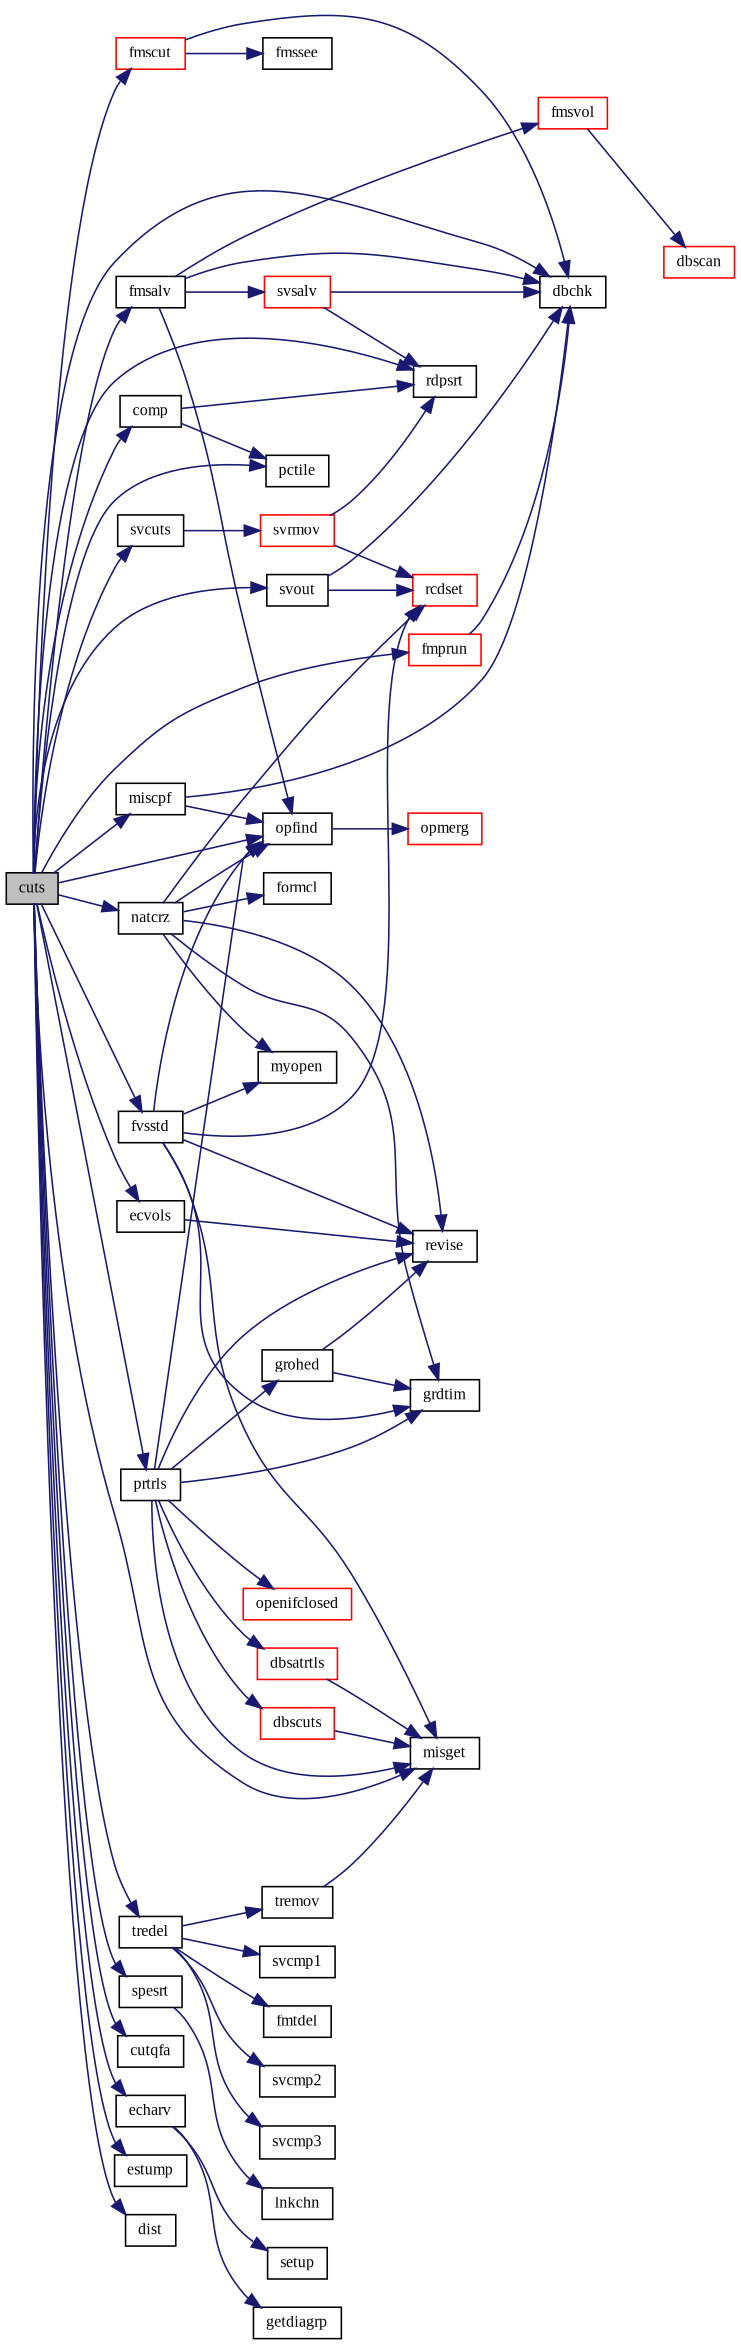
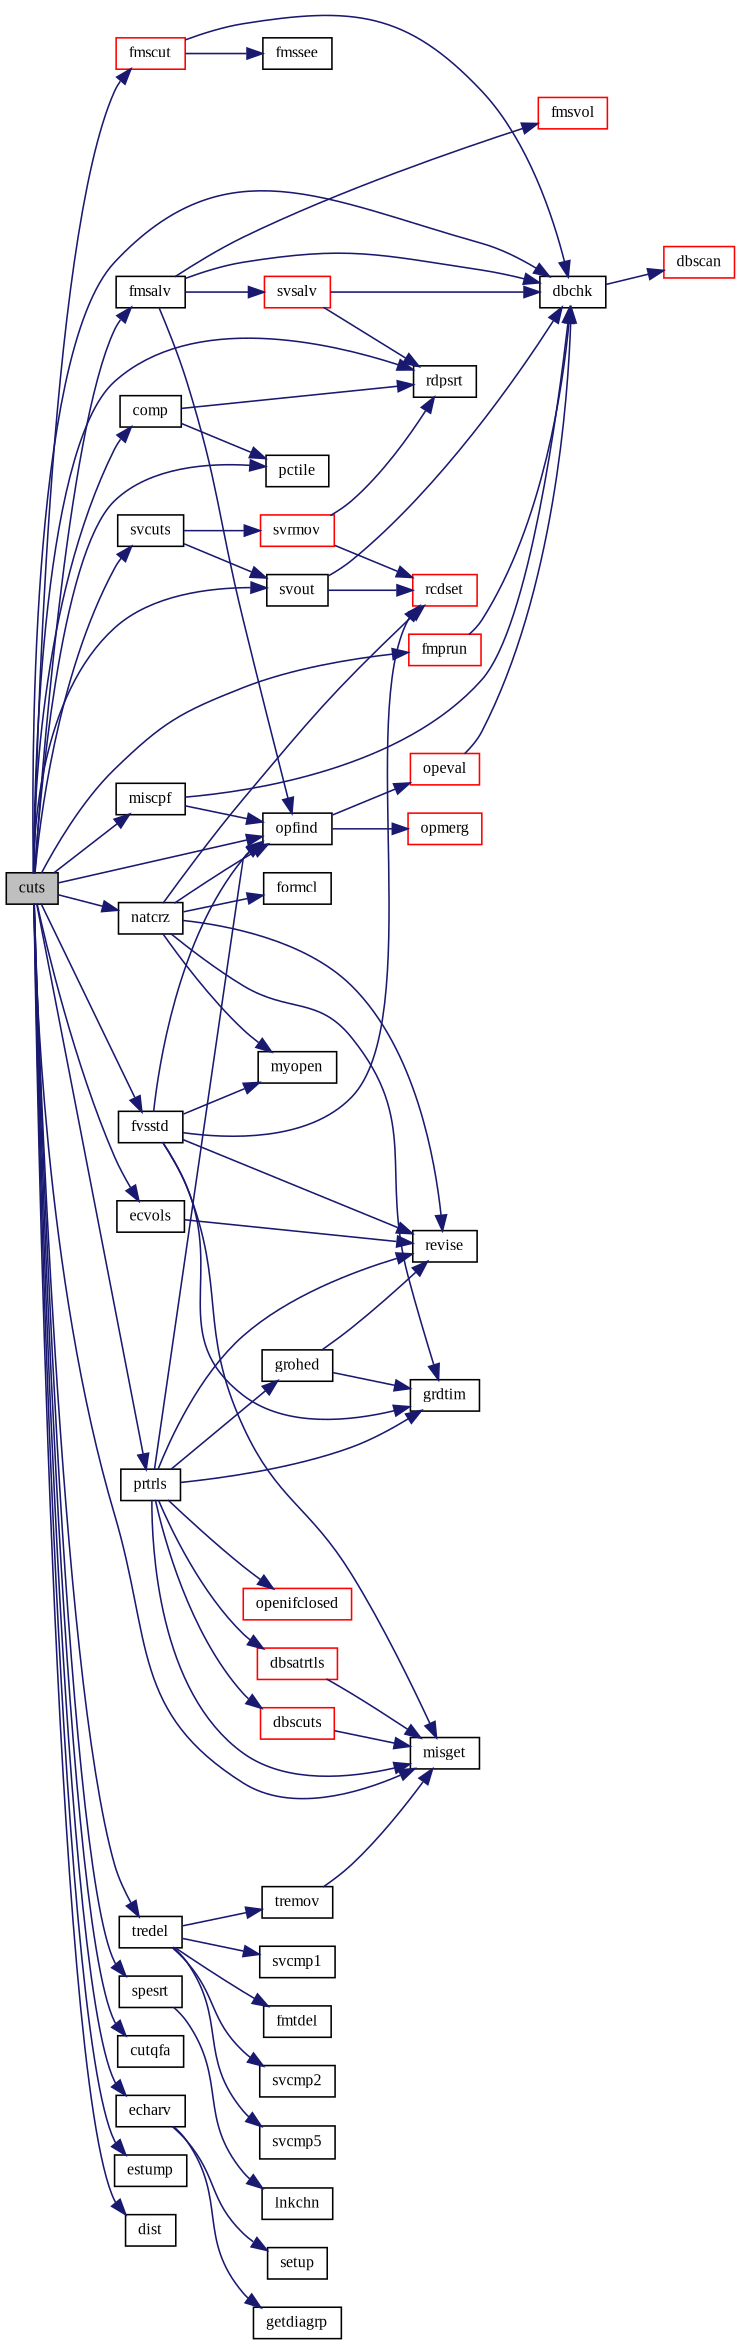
(631, 182) -> (627, 279)
none -> (218, 558)
none -> (445, 769)
(297, 2142) -> (297, 2142)
